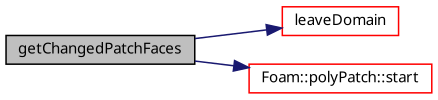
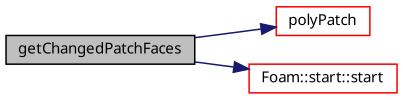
(340, 21) -> (323, 21)
(340, 79) -> (323, 79)
